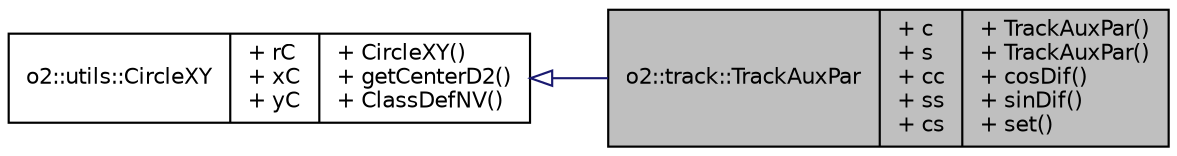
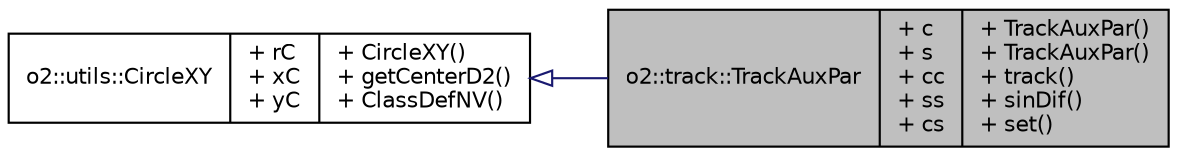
(1034, 77) -> (1027, 77)
